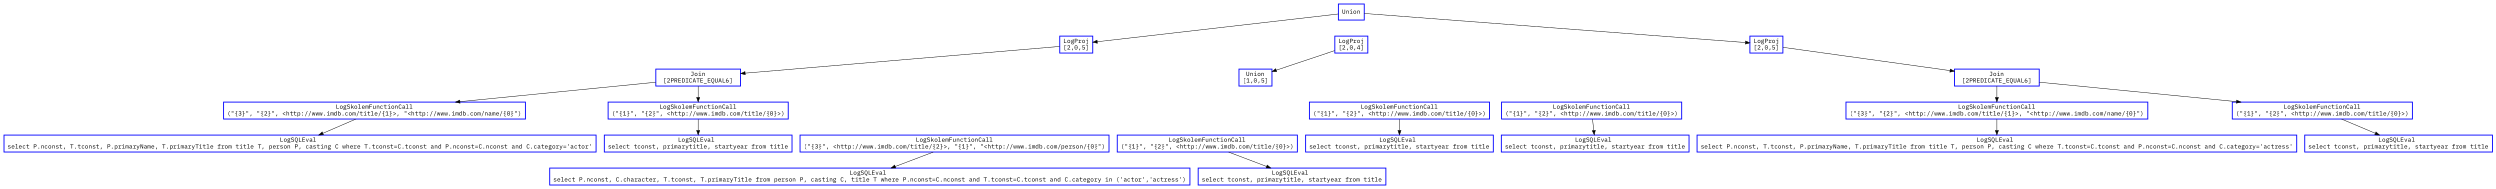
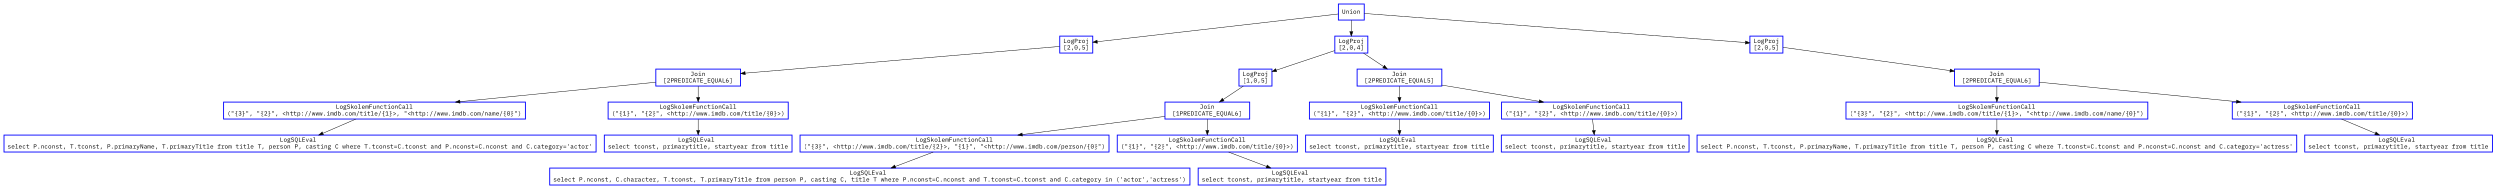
none -> (1351, 26)
(1255, 78) -> (1255, 78)
none -> (1399, 78)
none -> (1207, 111)
